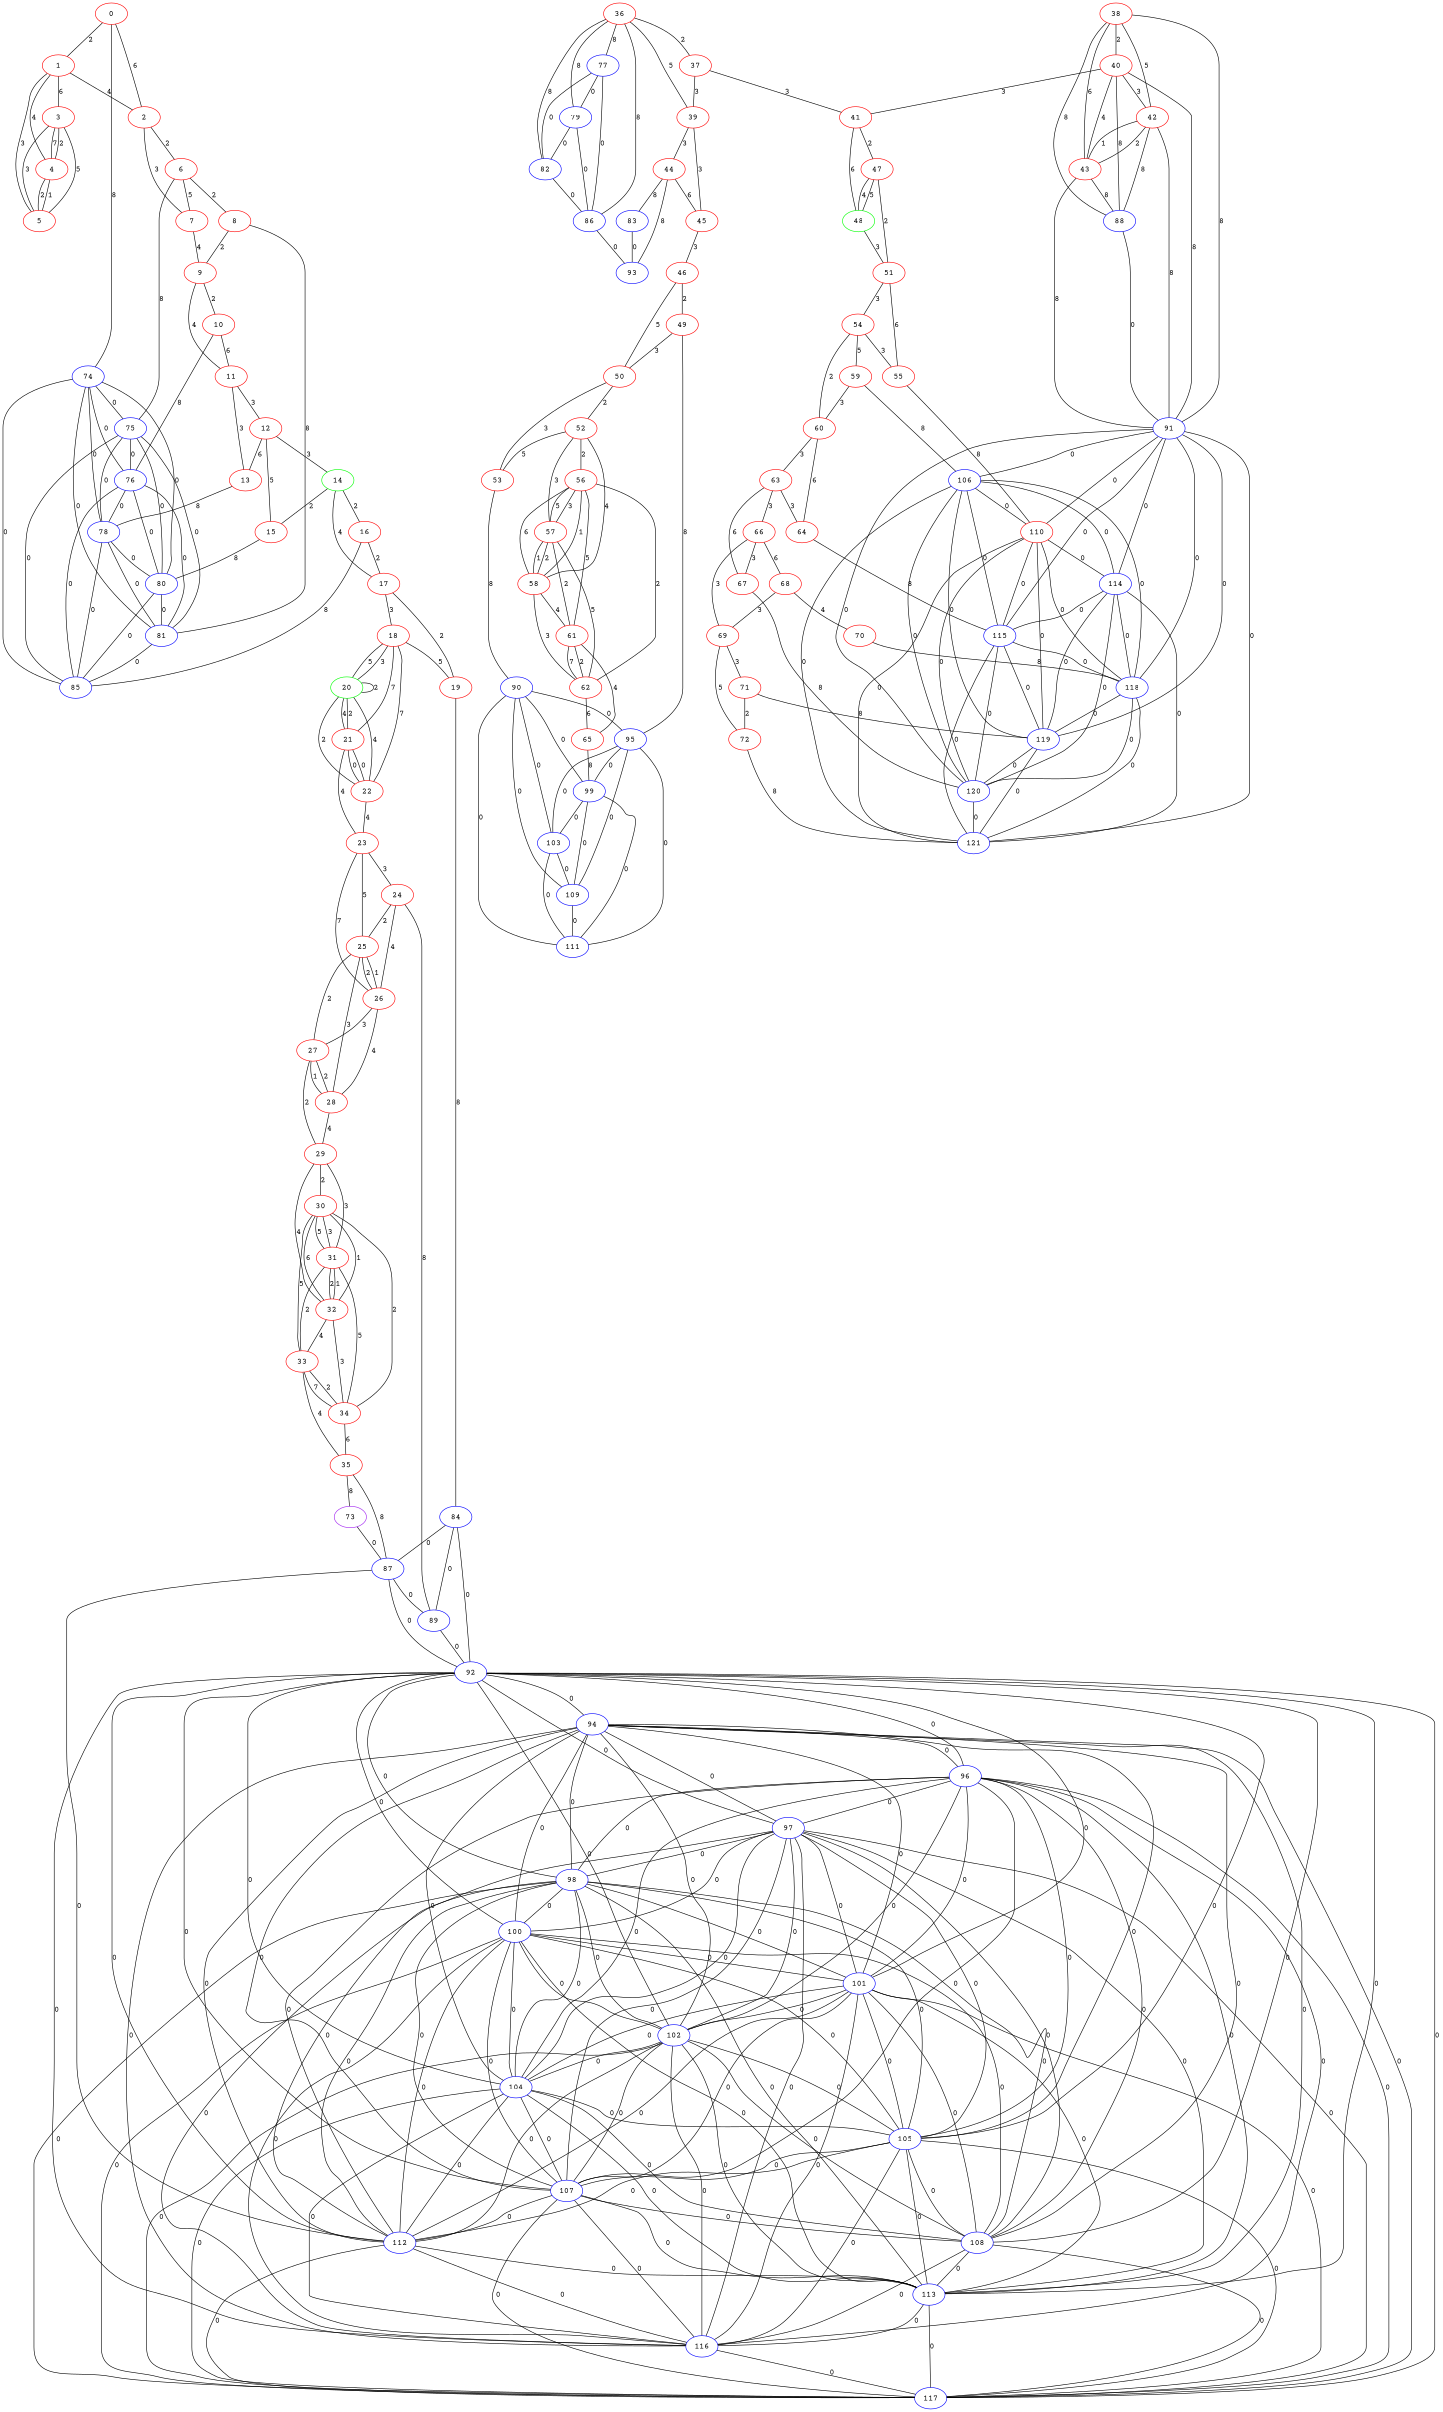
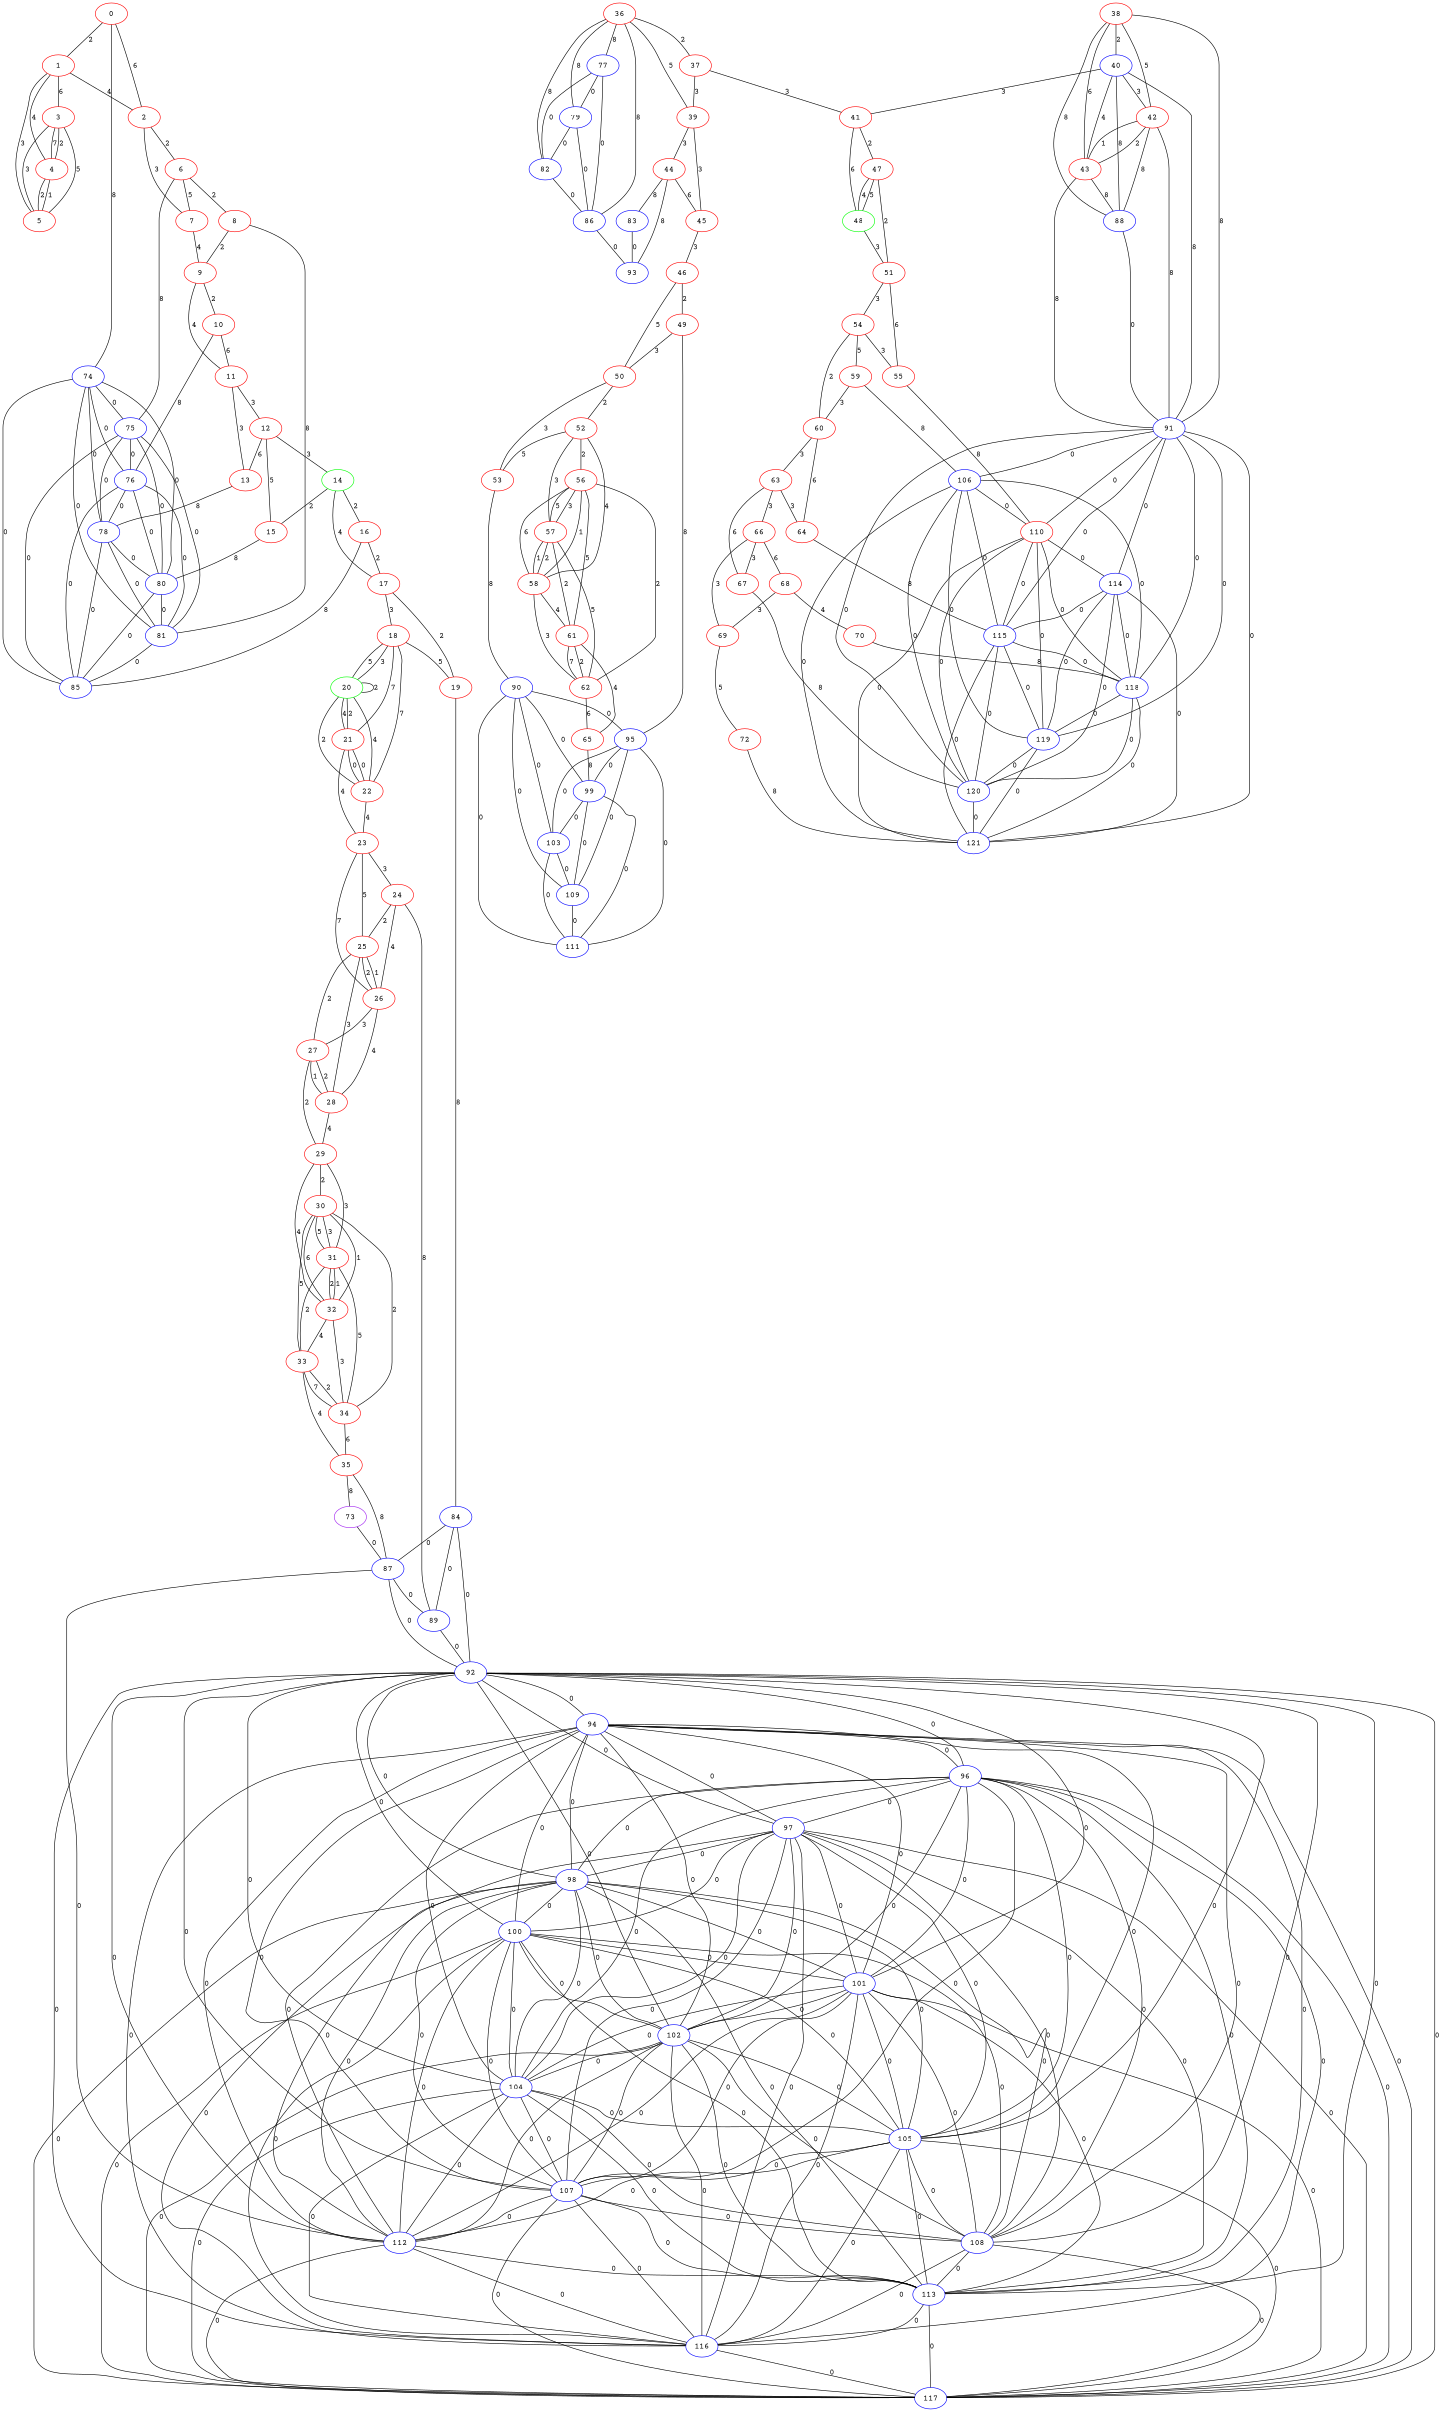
(1116, 66) -> (1116, 66)
(1061, 502) -> none
(745, 688) -> none
